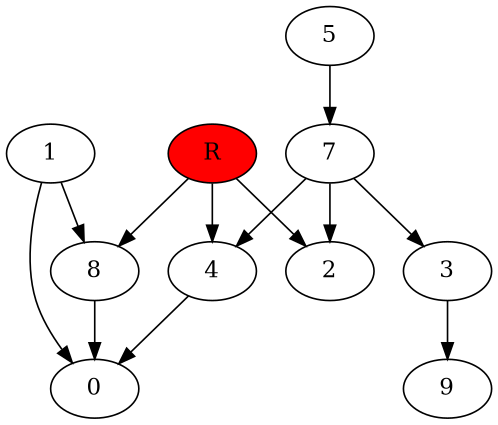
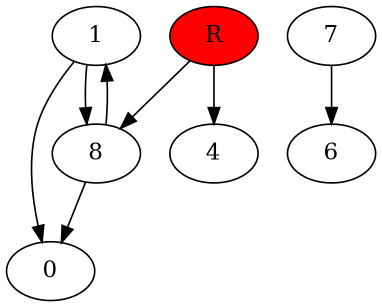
(330, 36) -> none
none -> (107, 103)
(279, 205) -> none
(330, 271) -> none
(448, 271) -> (332, 154)
(160, 324) -> none
(448, 389) -> none
